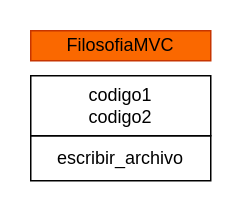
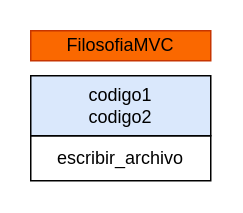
(121, 106) -> (121, 106)
